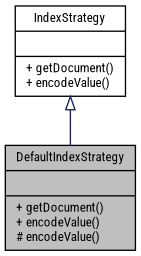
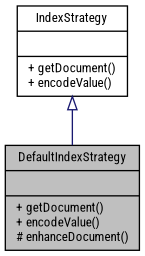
(58, 237) -> (72, 237)
